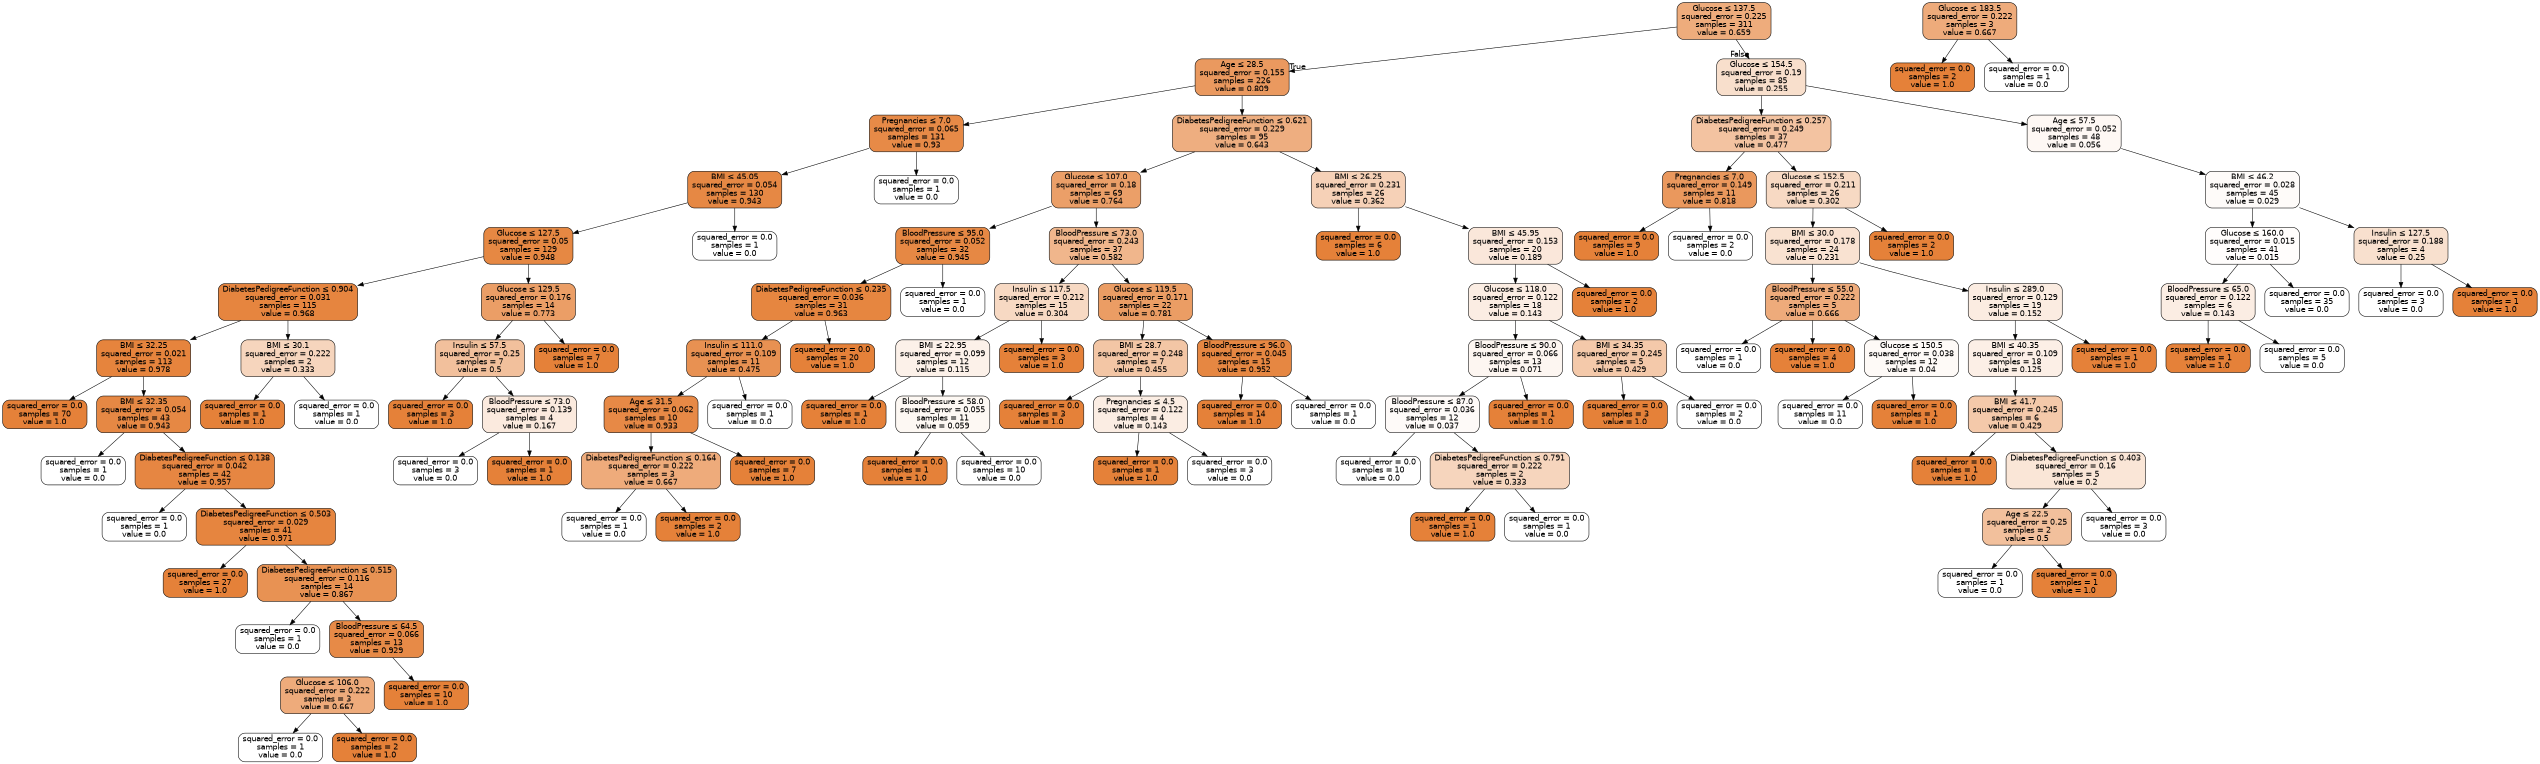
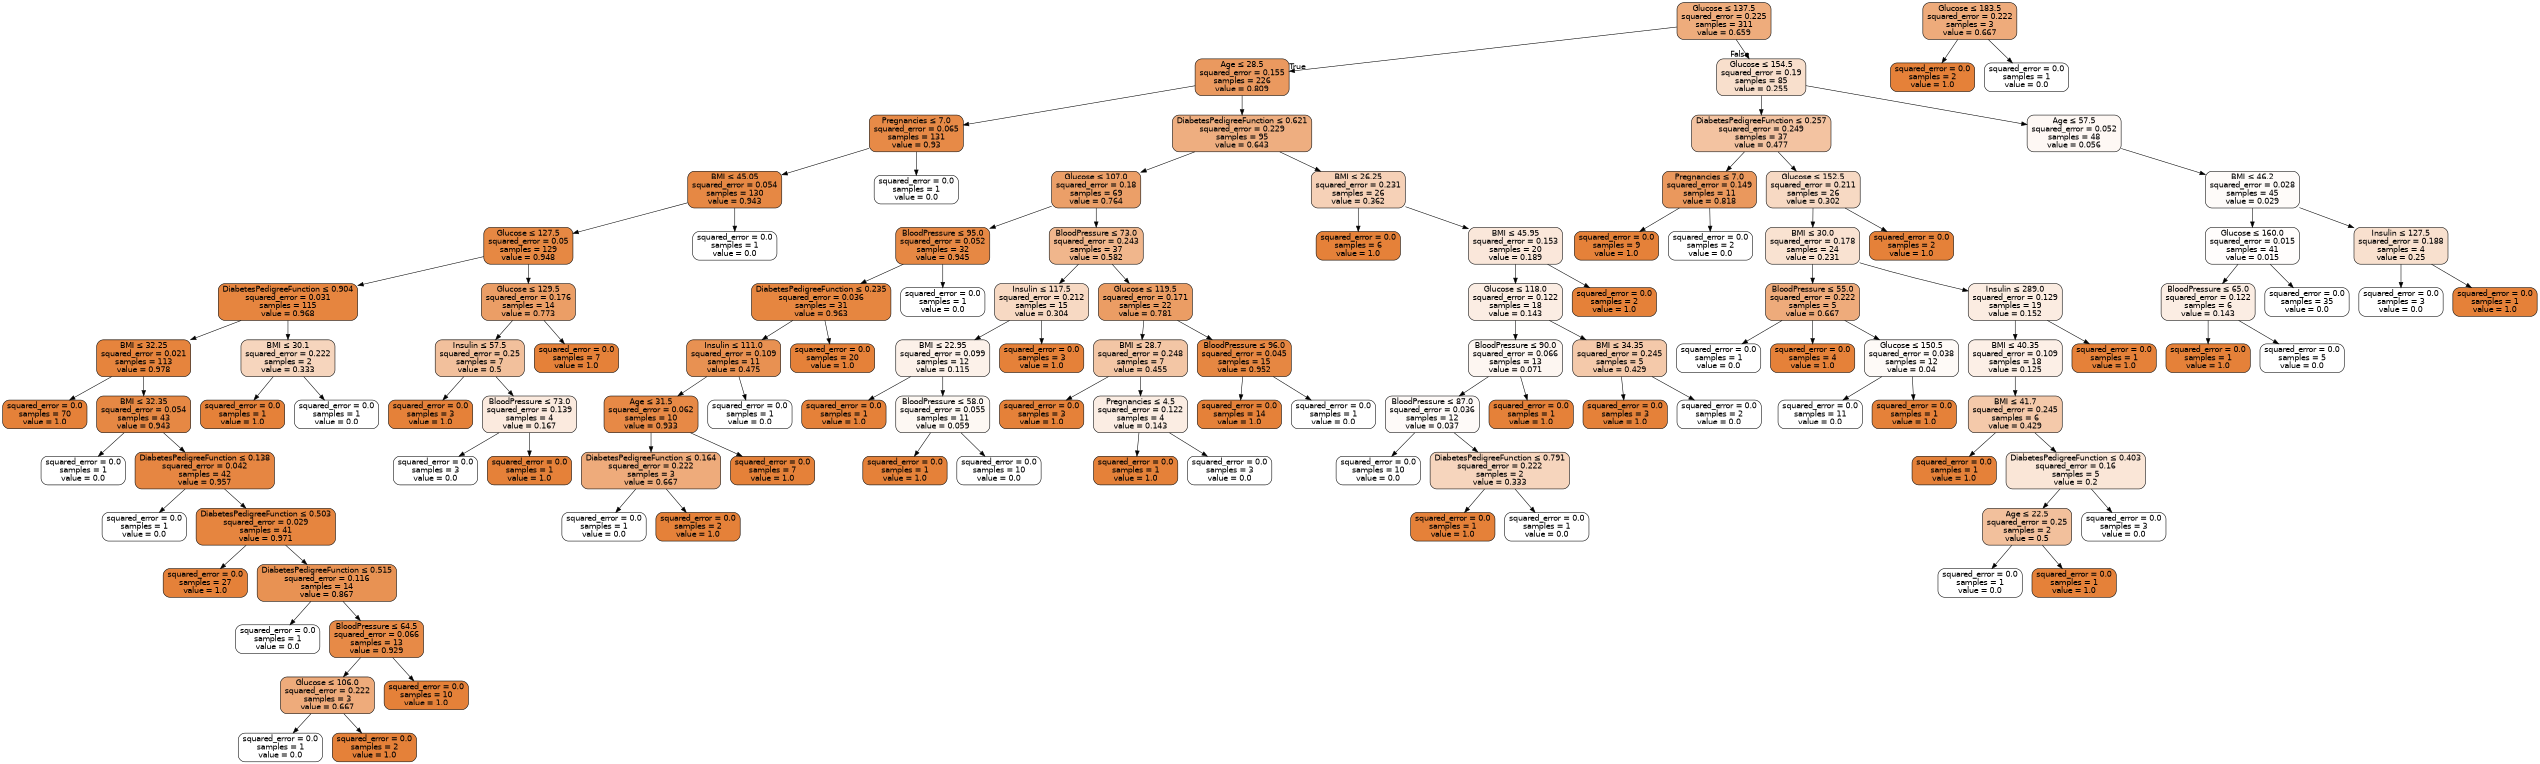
(1813, 314) -> (1813, 314)
none -> (354, 665)
